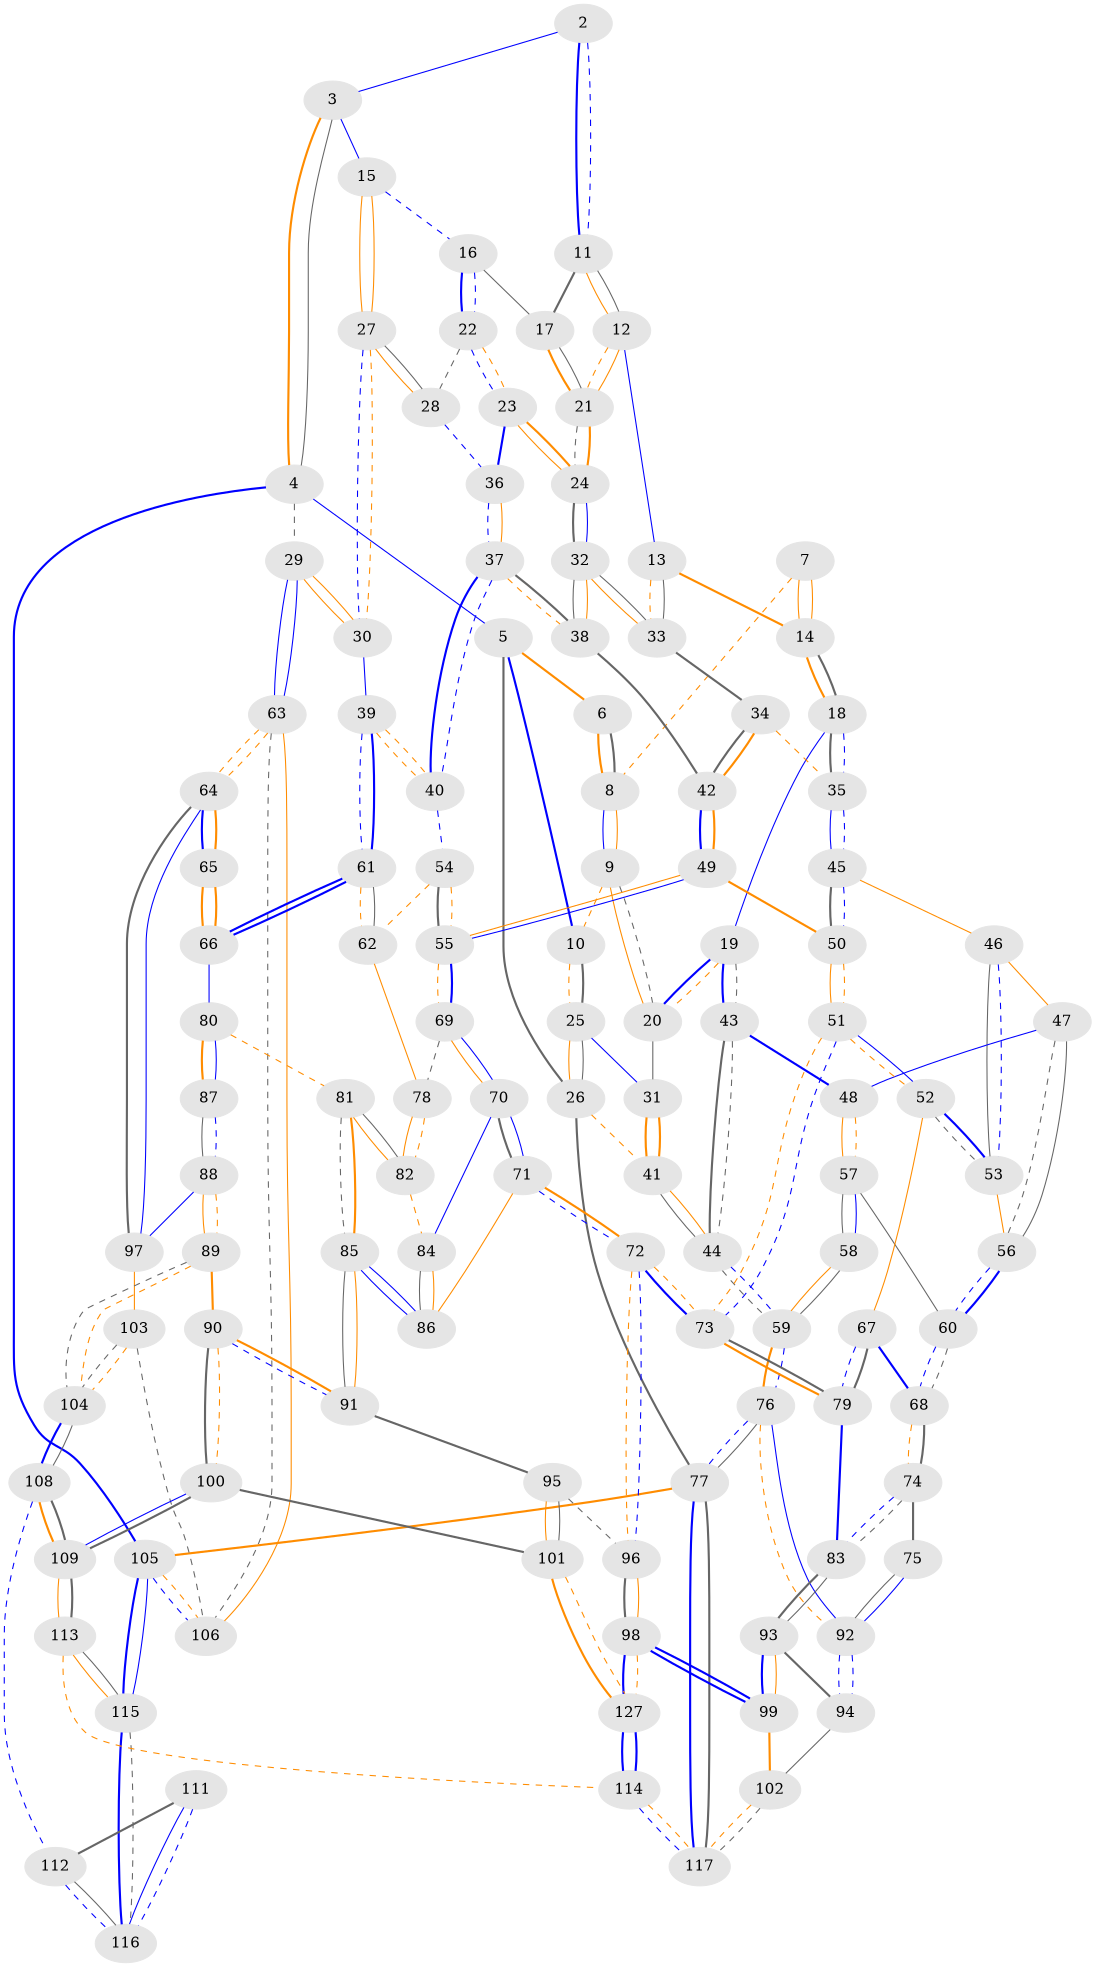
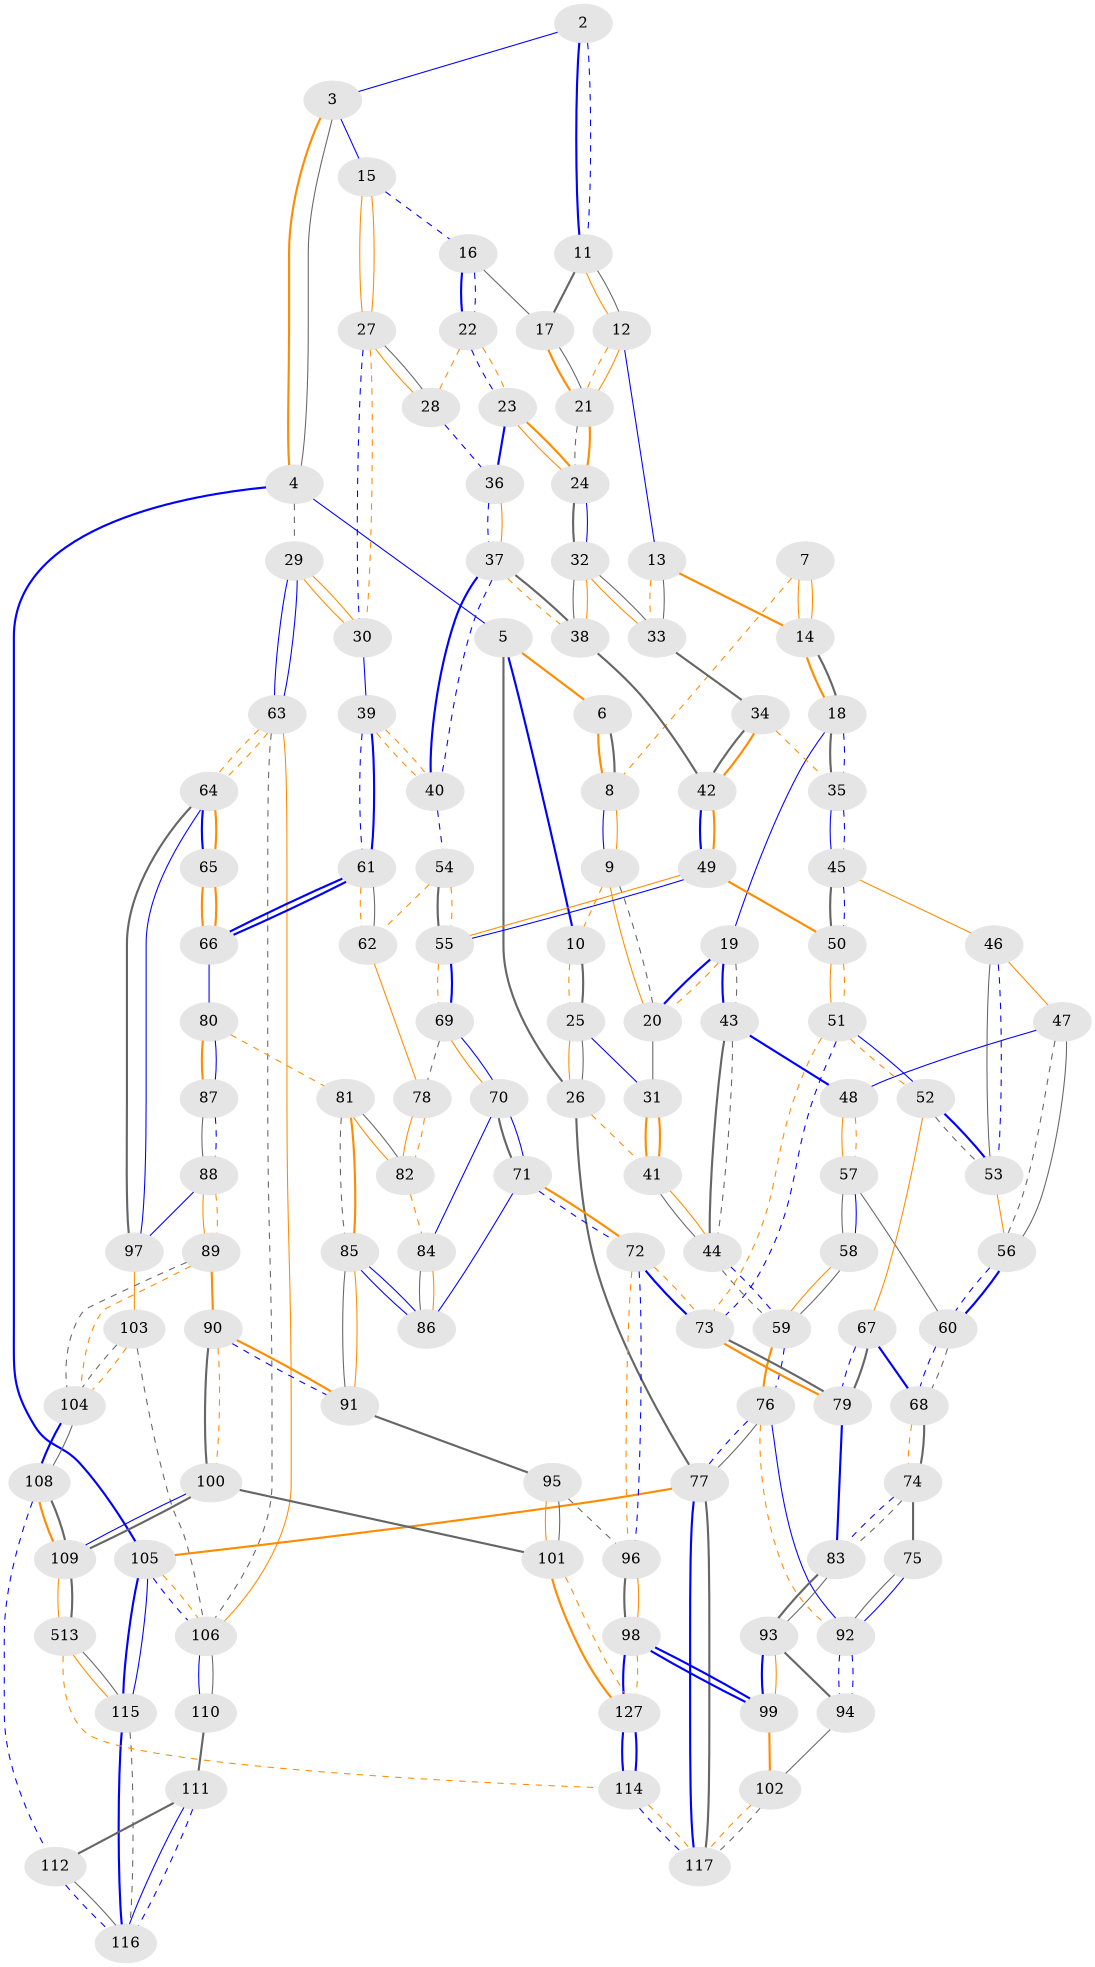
(450, 369) -> (450, 369)
(477, 1253) -> (477, 1253)
(65, 1636) -> (65, 1636)
none -> (206, 1713)
